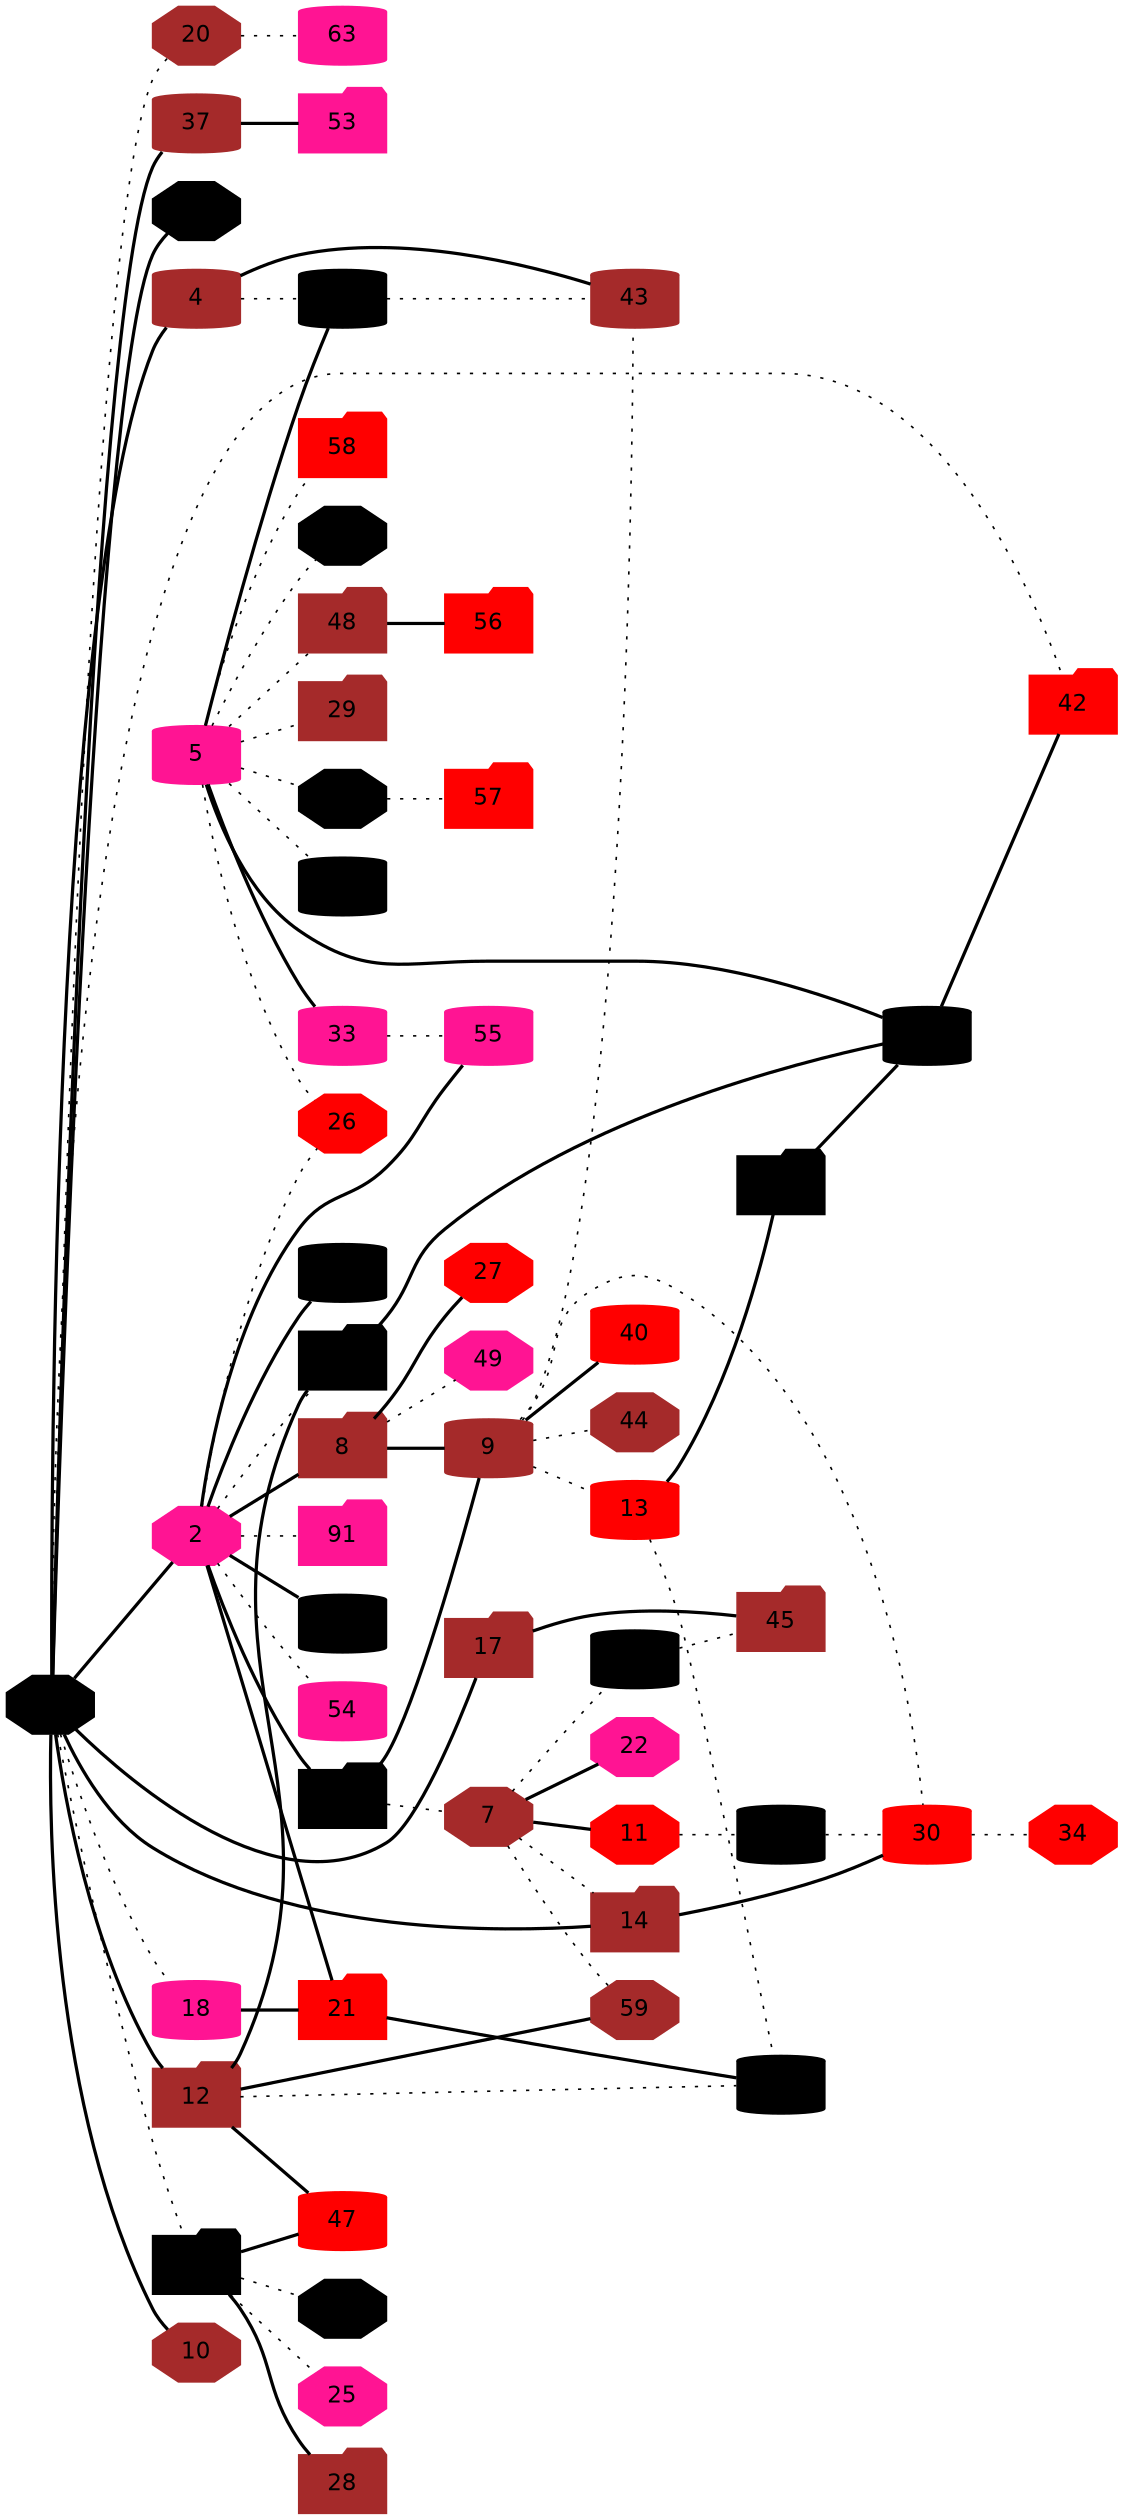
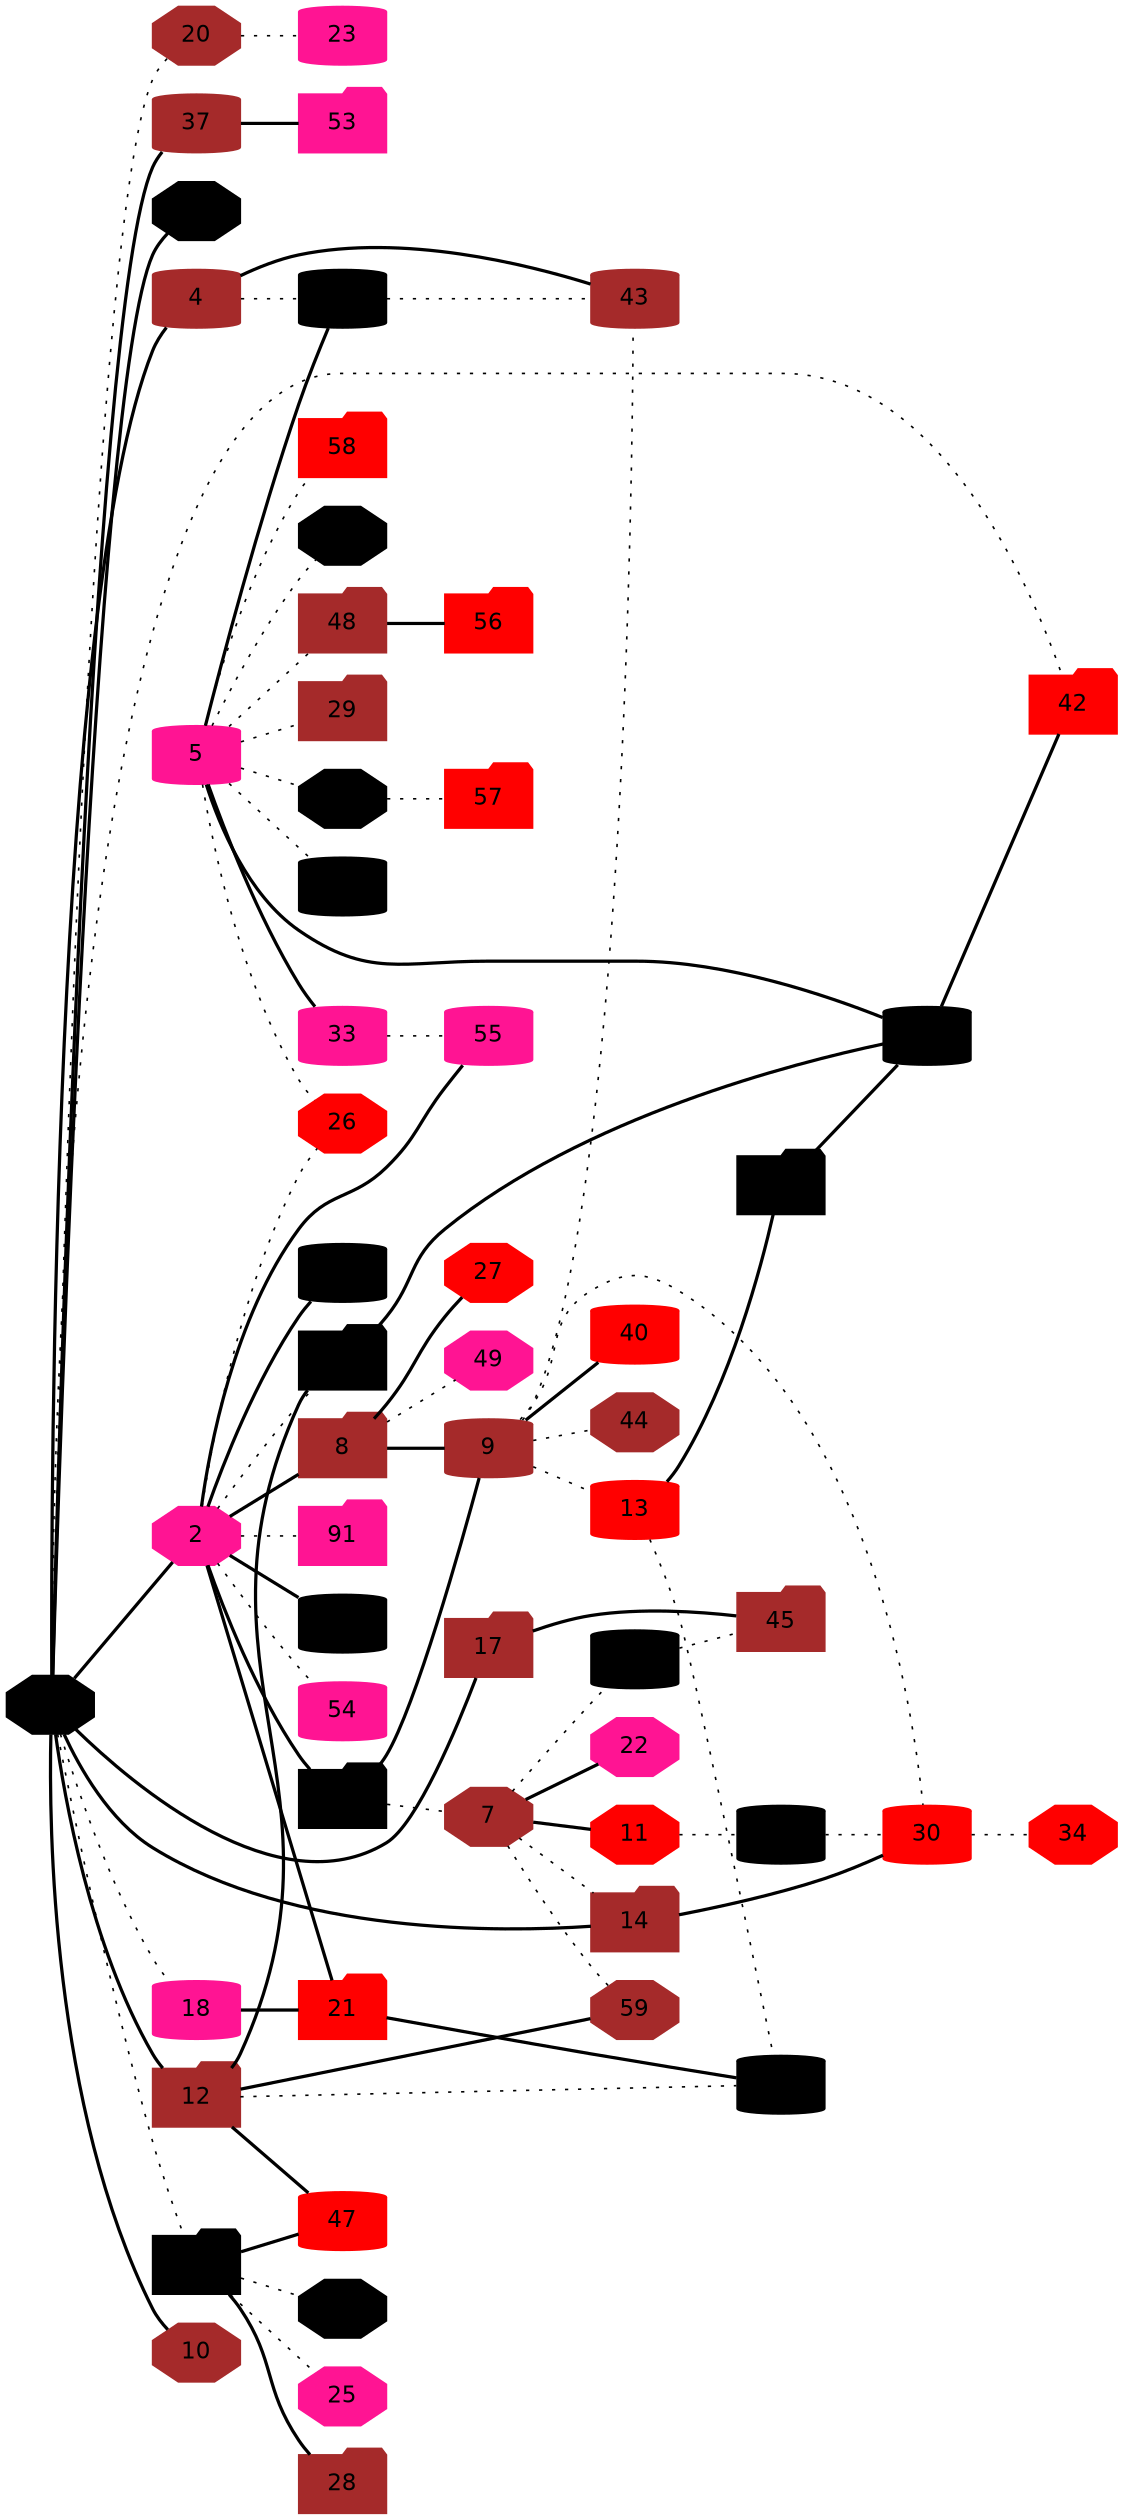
(343, 36) -> (343, 36)
